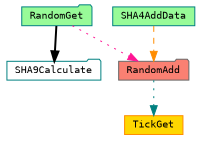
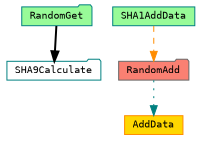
(154, 16) -> (154, 16)
(101, 41) -> none
(154, 125) -> (154, 125)
